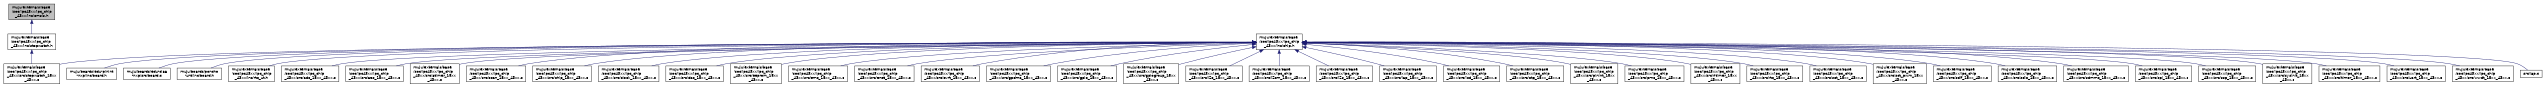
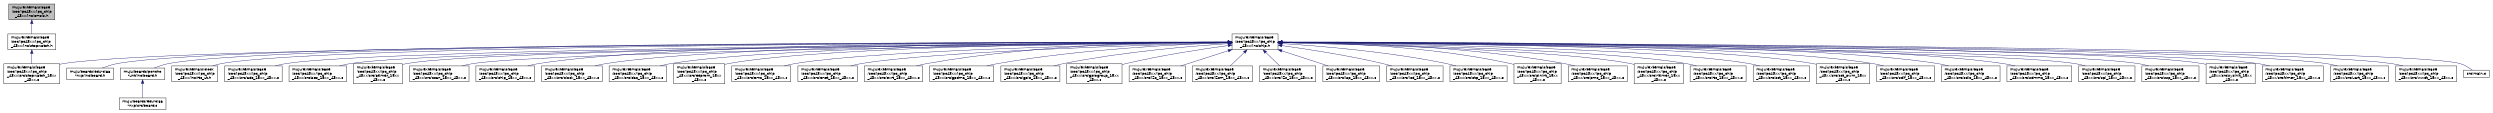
(705, 45) -> (143, 91)
(92, 74) -> (90, 74)
(251, 74) -> (195, 74)
(2531, 74) -> (2476, 74)
